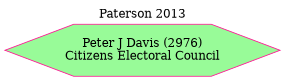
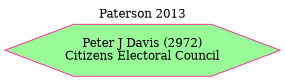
(142, 50) -> (142, 50)
